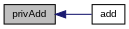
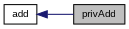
(79, 14) -> (61, 14)
